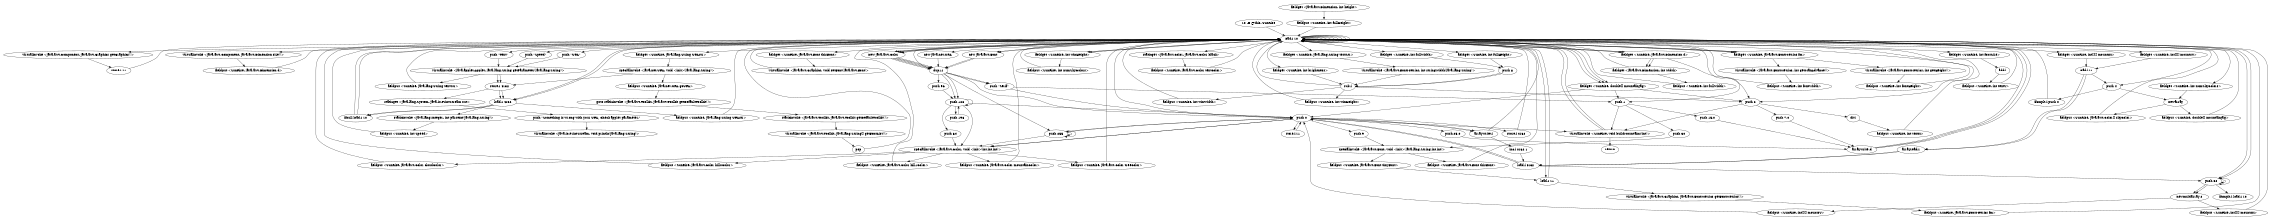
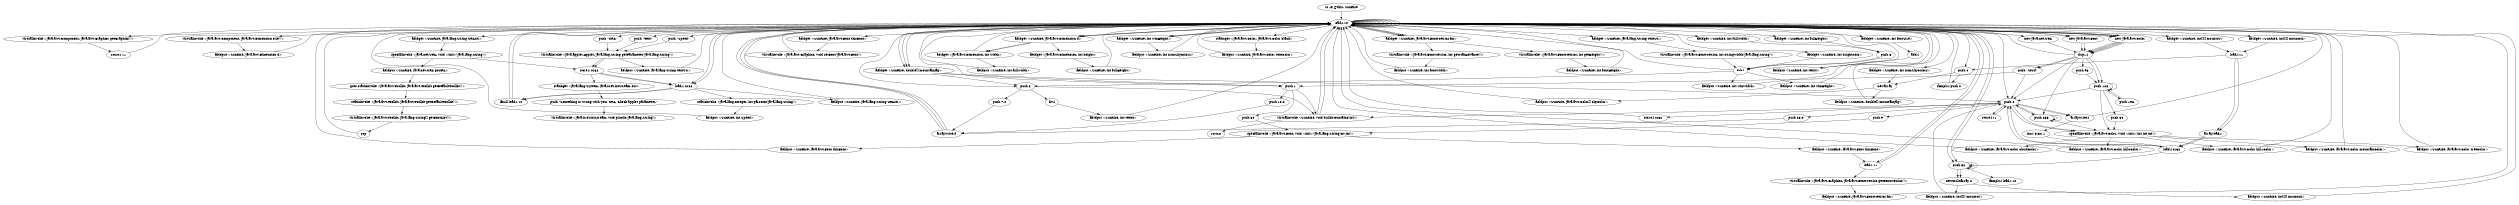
(1710, 75) -> (1055, 46)
